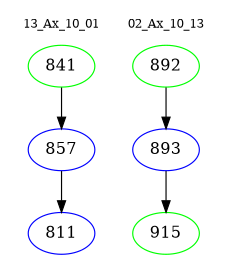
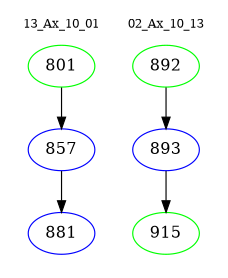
(62, 66) -> (62, 66)
(62, 233) -> (62, 233)
